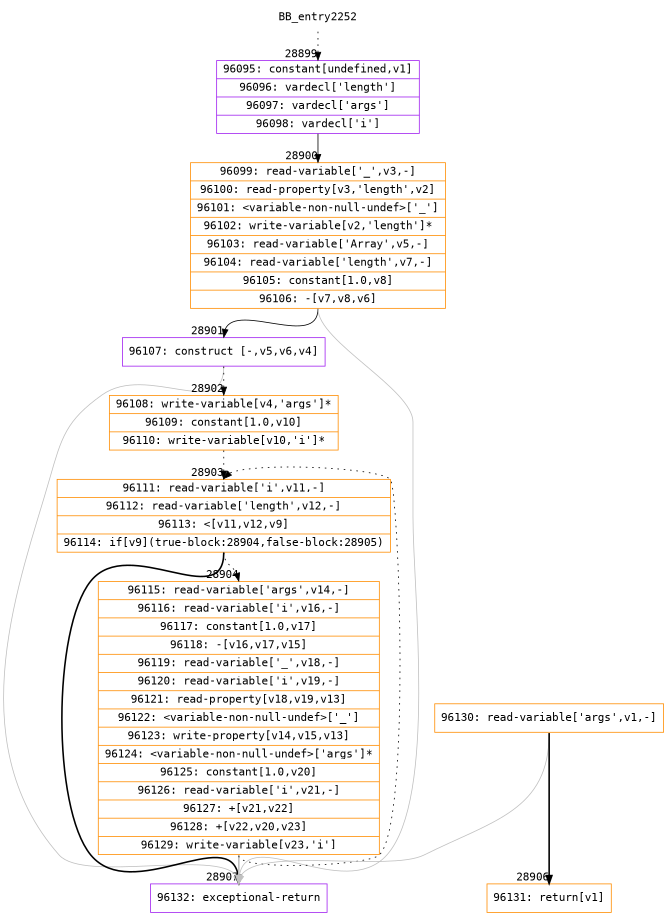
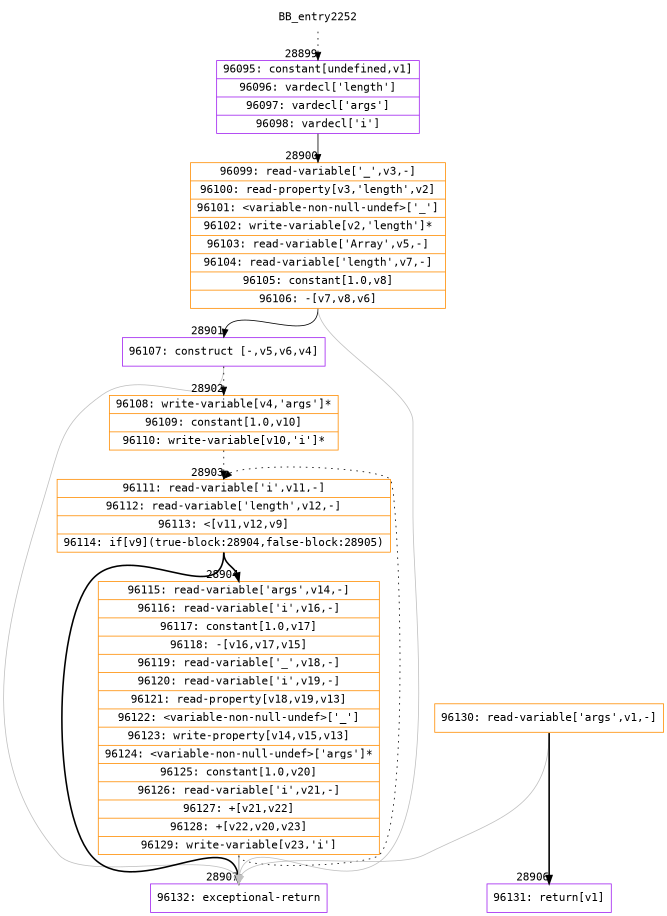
(228, 564) -> (228, 564)
(549, 898) -> (549, 898)
